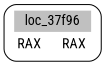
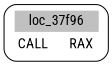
(52, 44) -> (56, 44)
